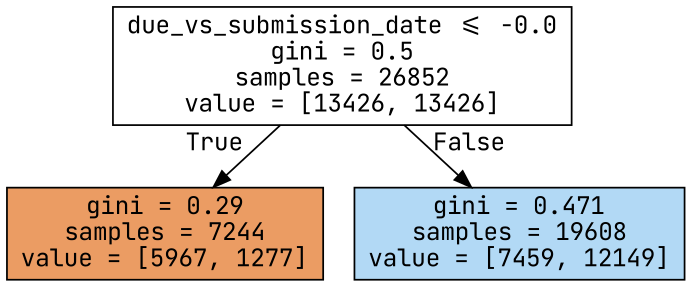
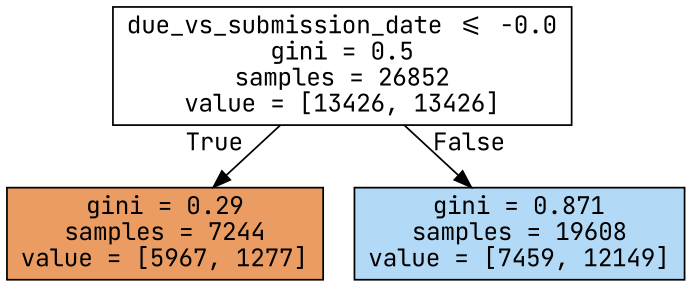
(520, 234) -> (520, 234)
